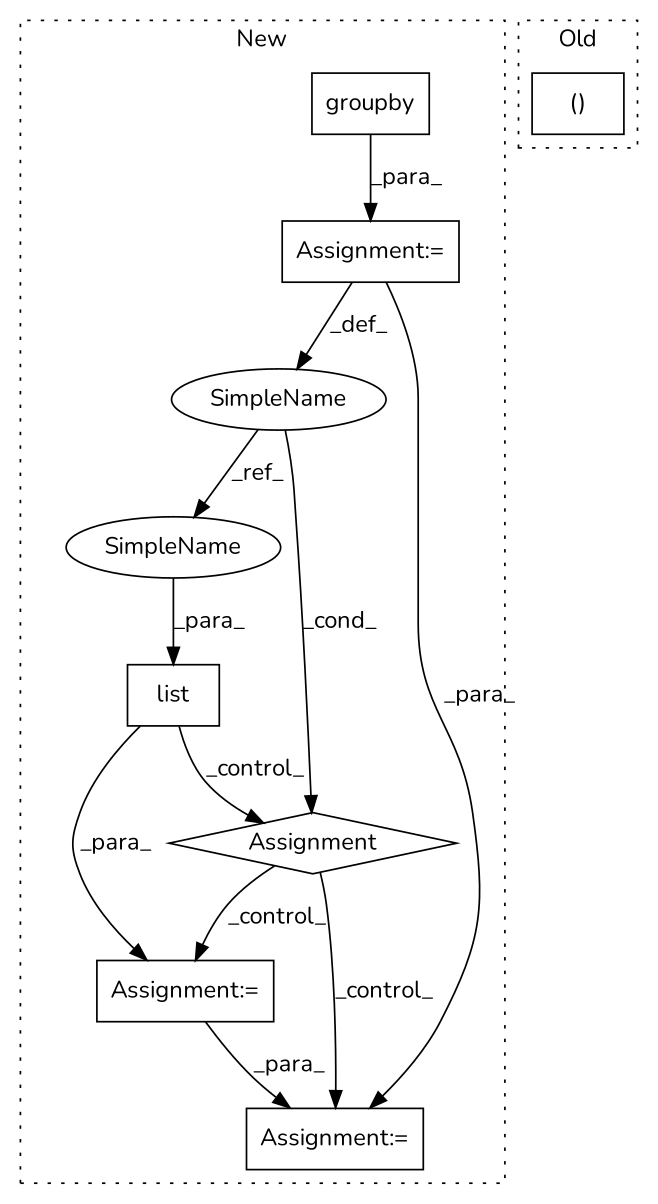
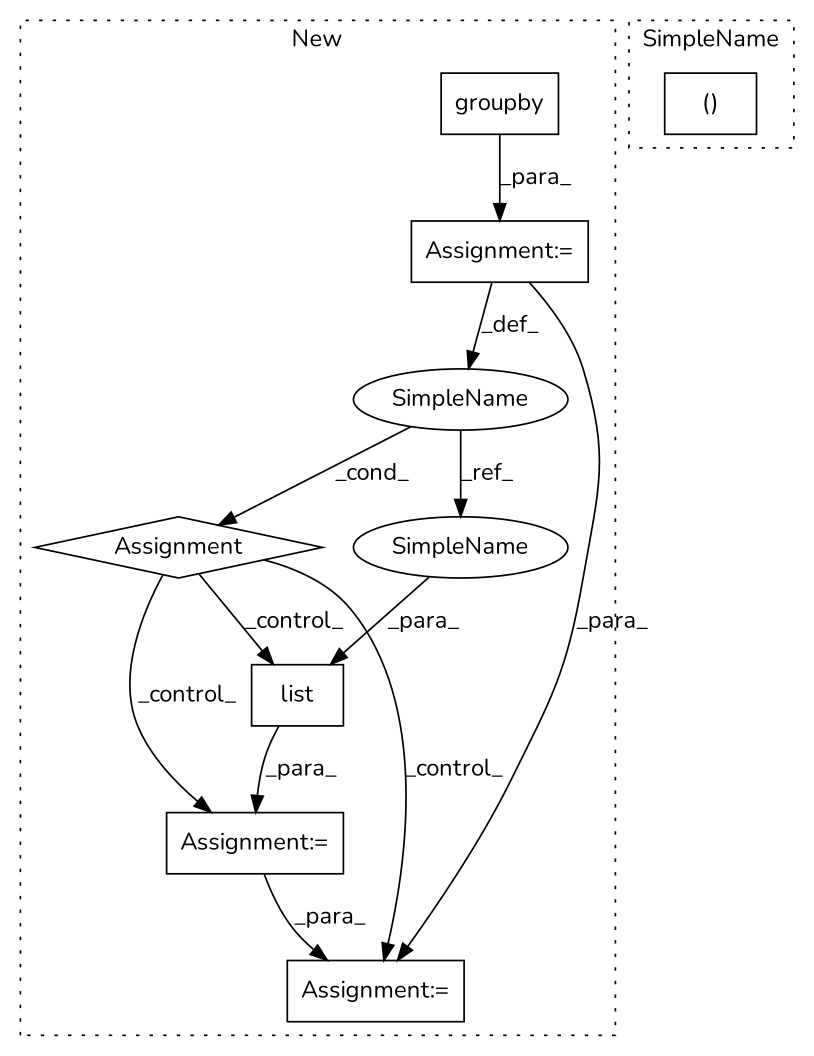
(578, 40) -> (711, 40)
(203, 779) -> (231, 613)
